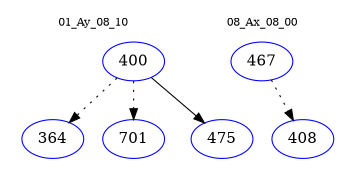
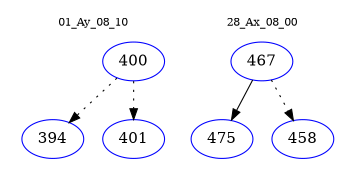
(262, 23) -> (262, 23)
(166, 90) -> (245, 95)
(53, 139) -> (53, 139)
(134, 139) -> (134, 139)
(303, 139) -> (303, 139)
